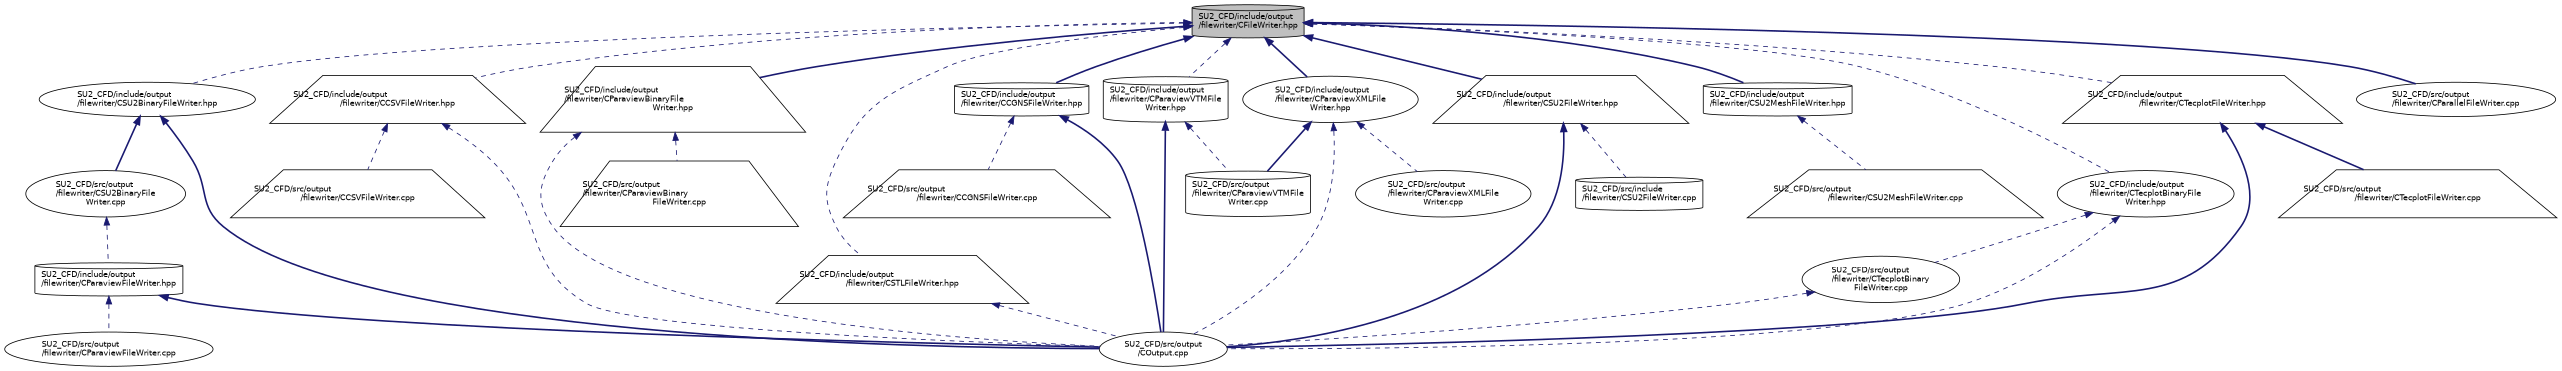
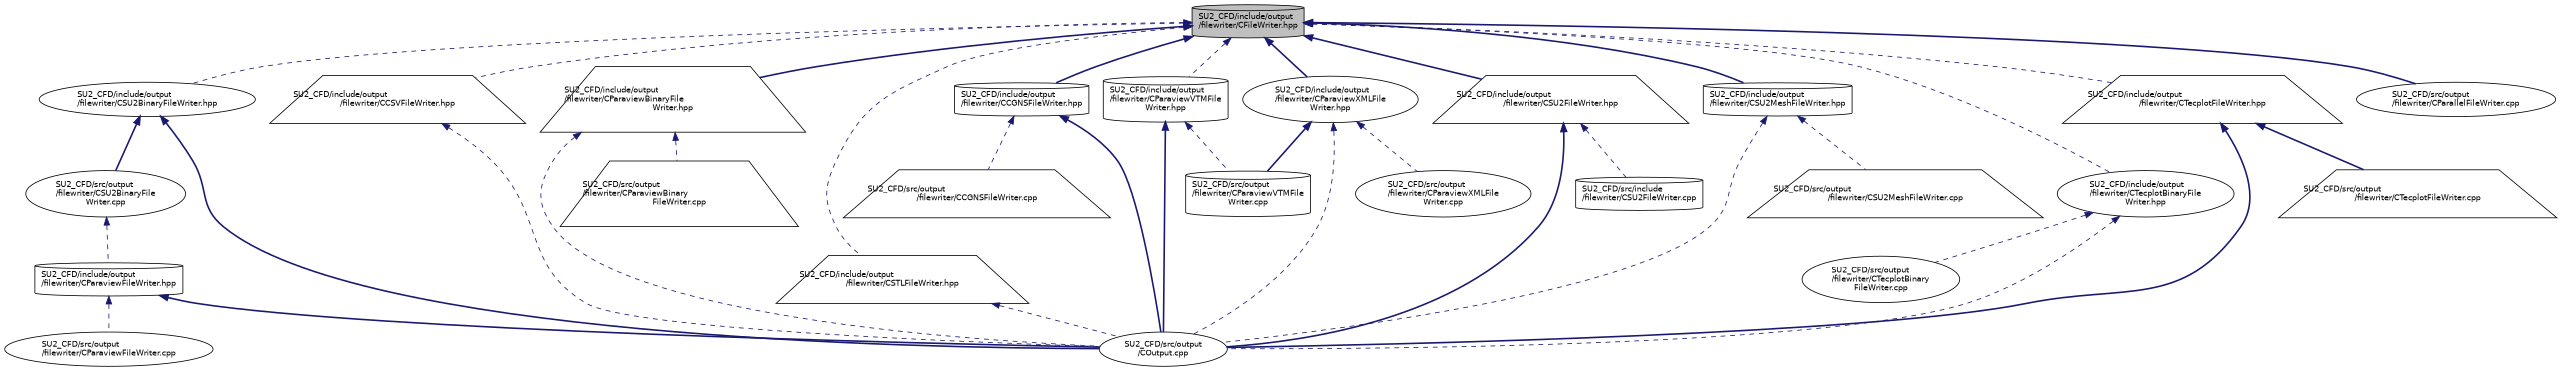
(358, 194) -> none
(1517, 325) -> (1530, 294)
